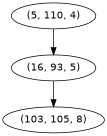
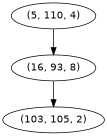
(54, 68) -> (54, 68)
(54, 120) -> (54, 120)
